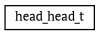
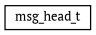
(50, 18) -> (48, 18)
